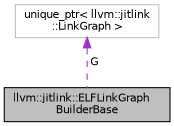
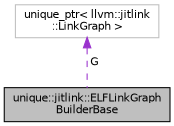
(87, 105) -> (87, 105)
